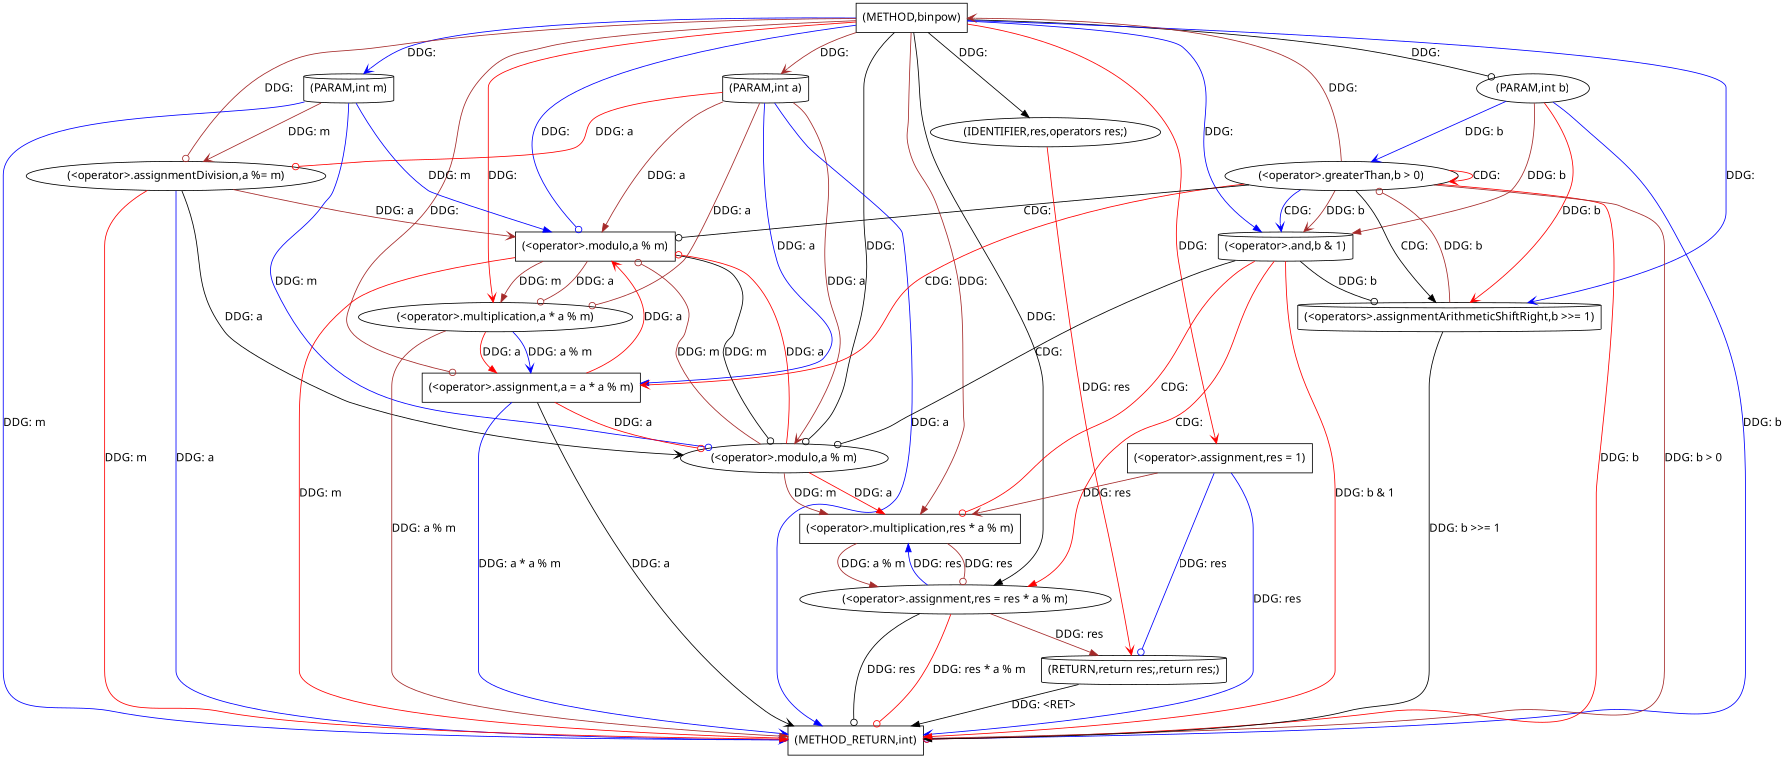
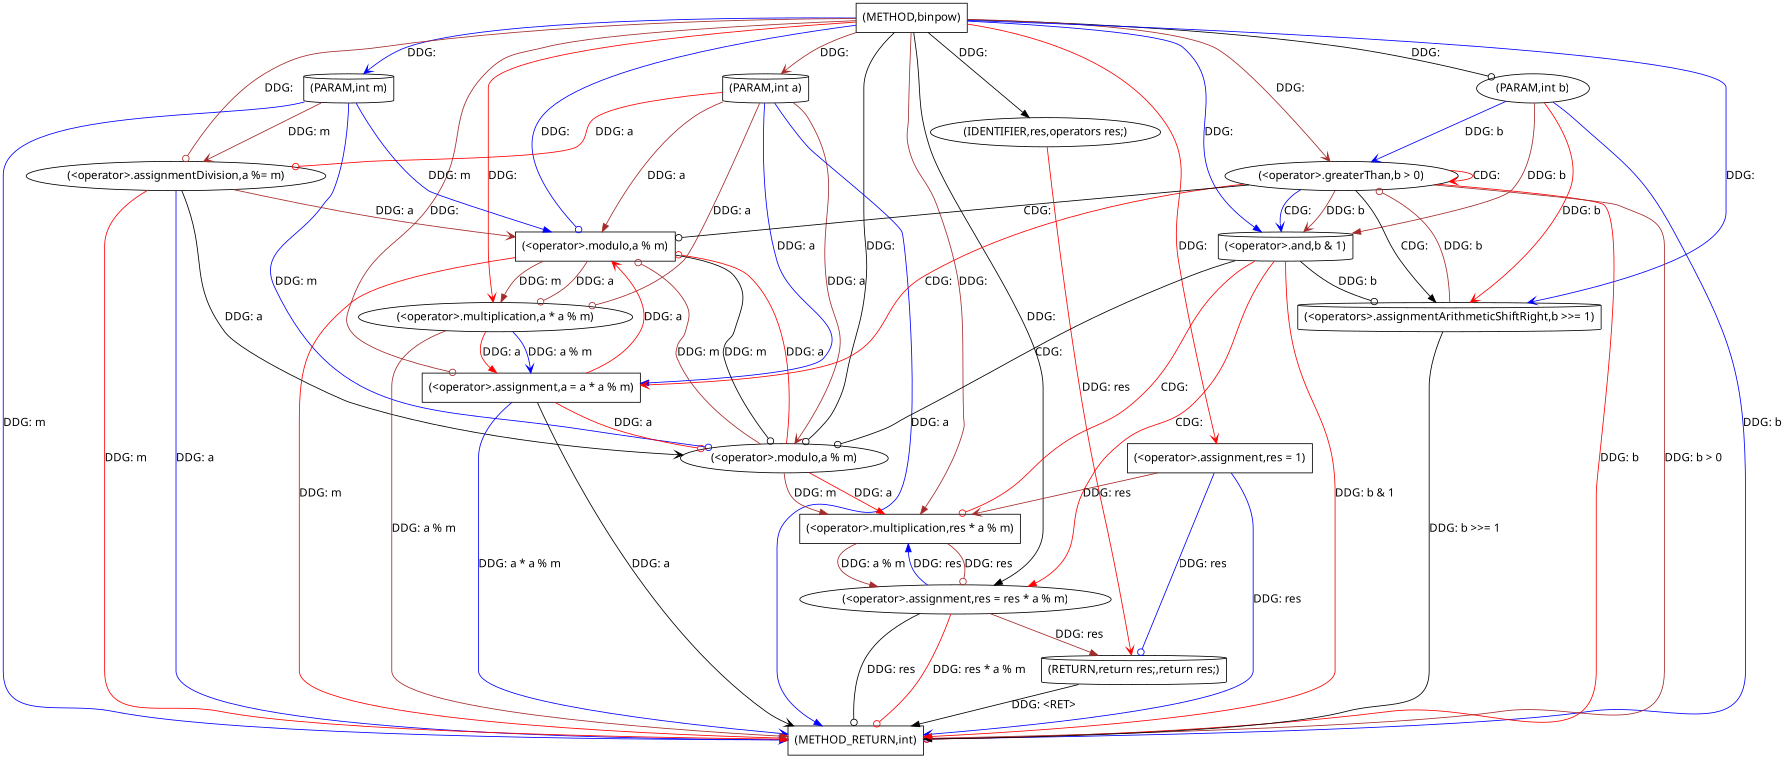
(1227, 39) -> (1169, 35)
